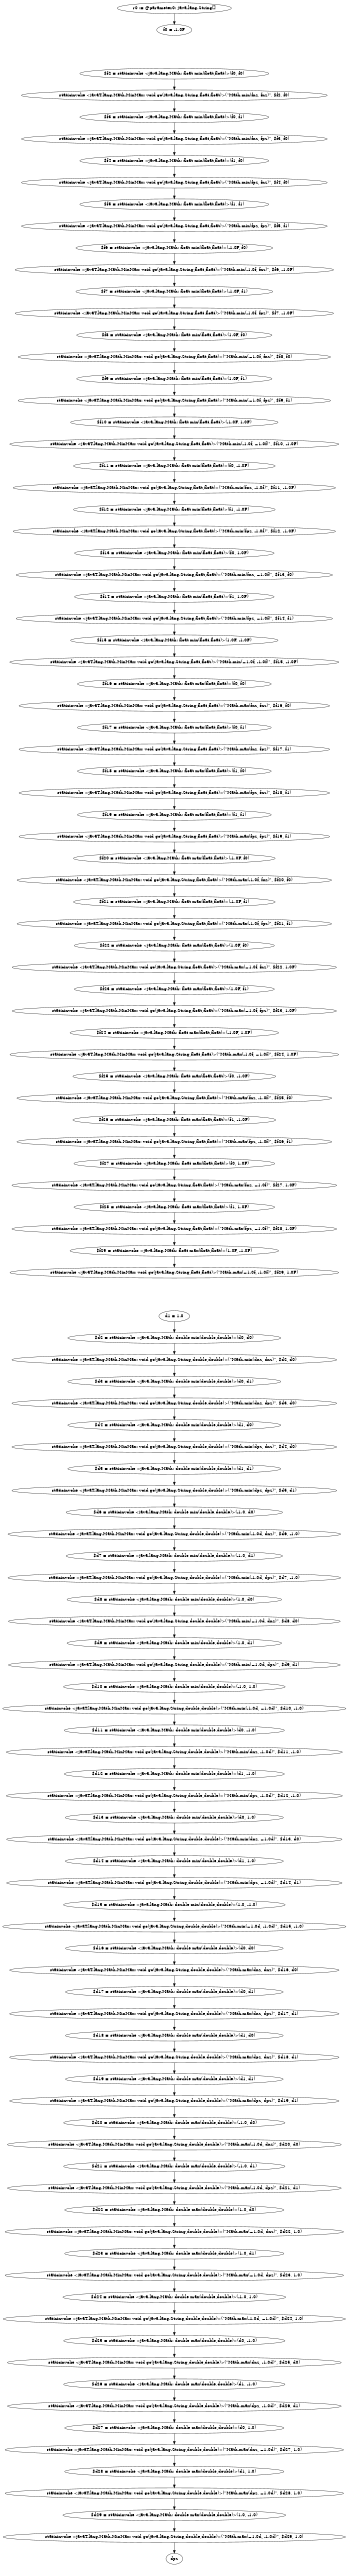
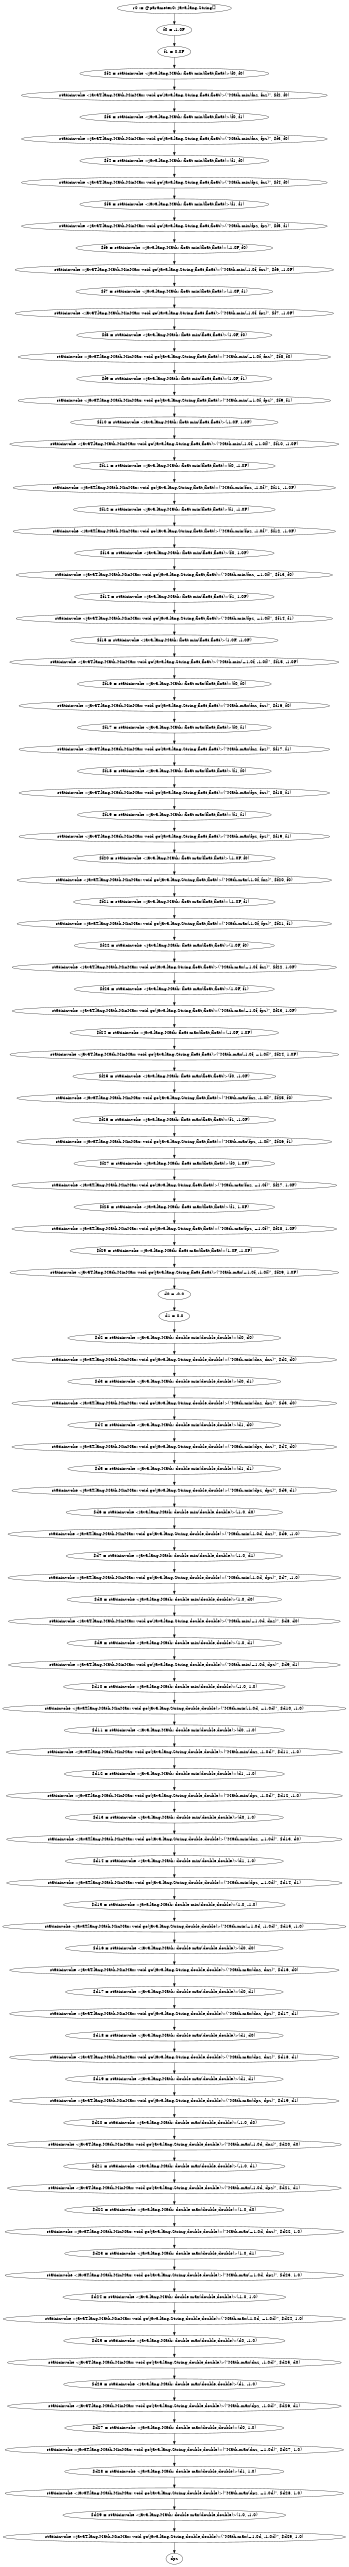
none -> (174, 52)
none -> (174, 1294)
(174, 1316) -> (174, 1316)
